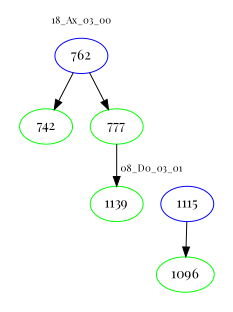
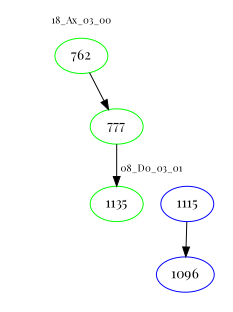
(81, 56) -> (81, 56)
(46, 126) -> none
(117, 204) -> (117, 204)
(185, 275) -> (185, 275)
